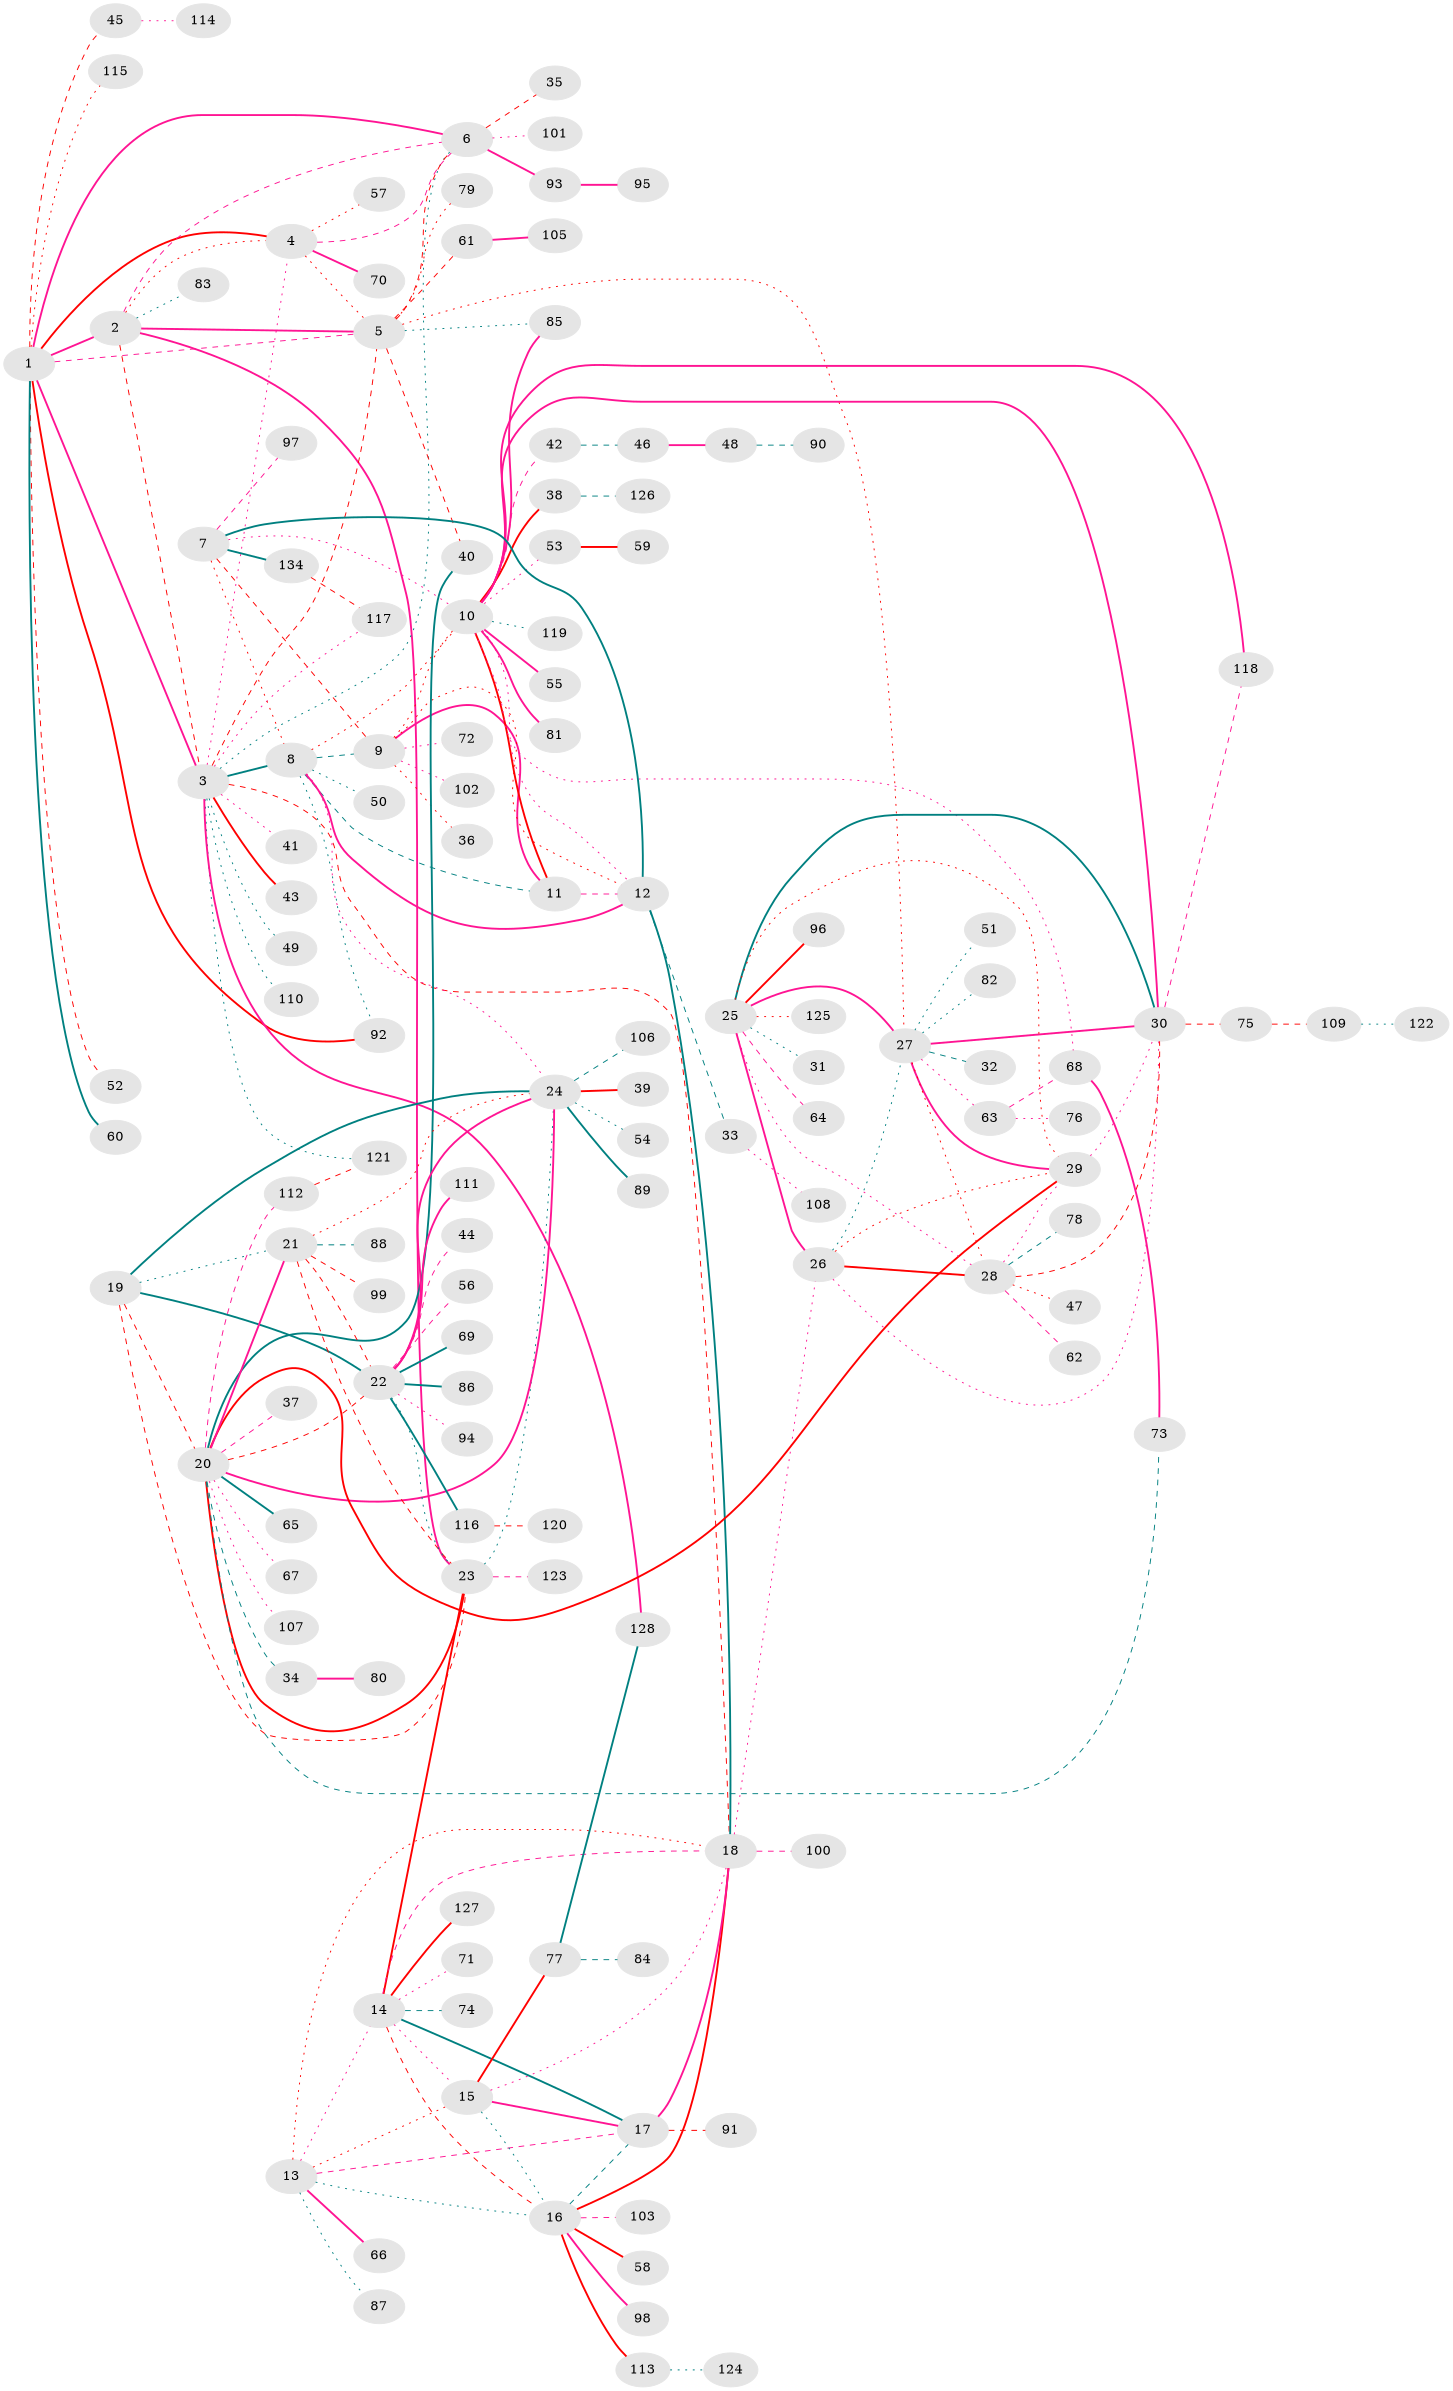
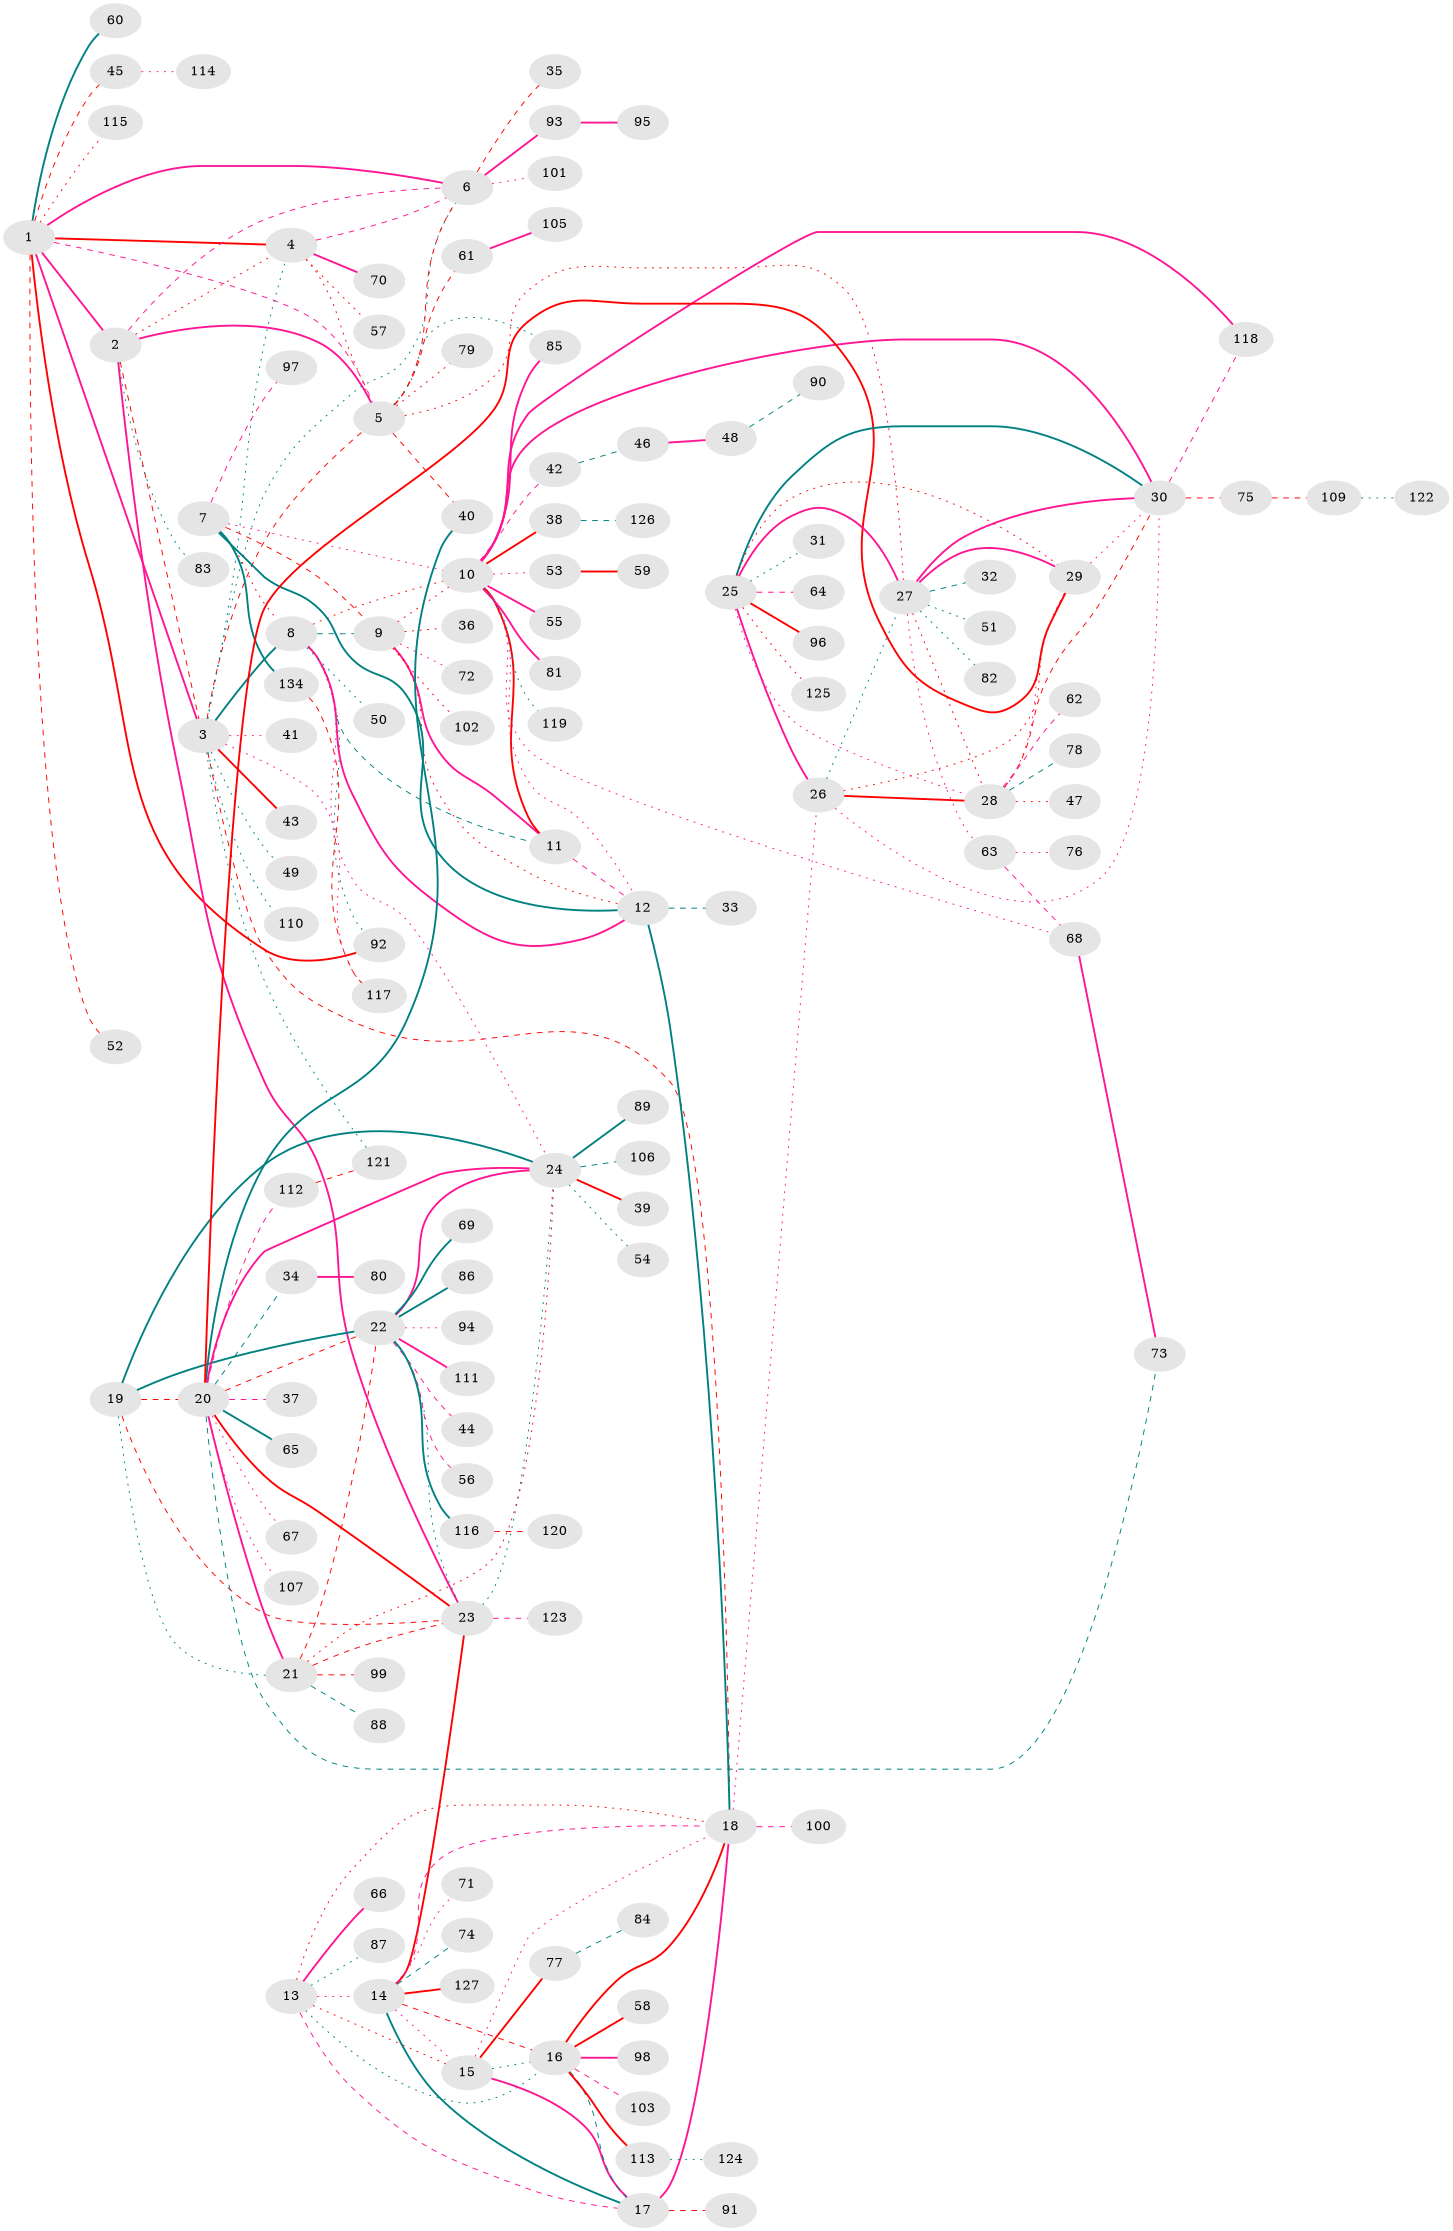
(247, 512) -> (244, 490)
(423, 771) -> (422, 682)
(819, 1205) -> none
(643, 1630) -> none
